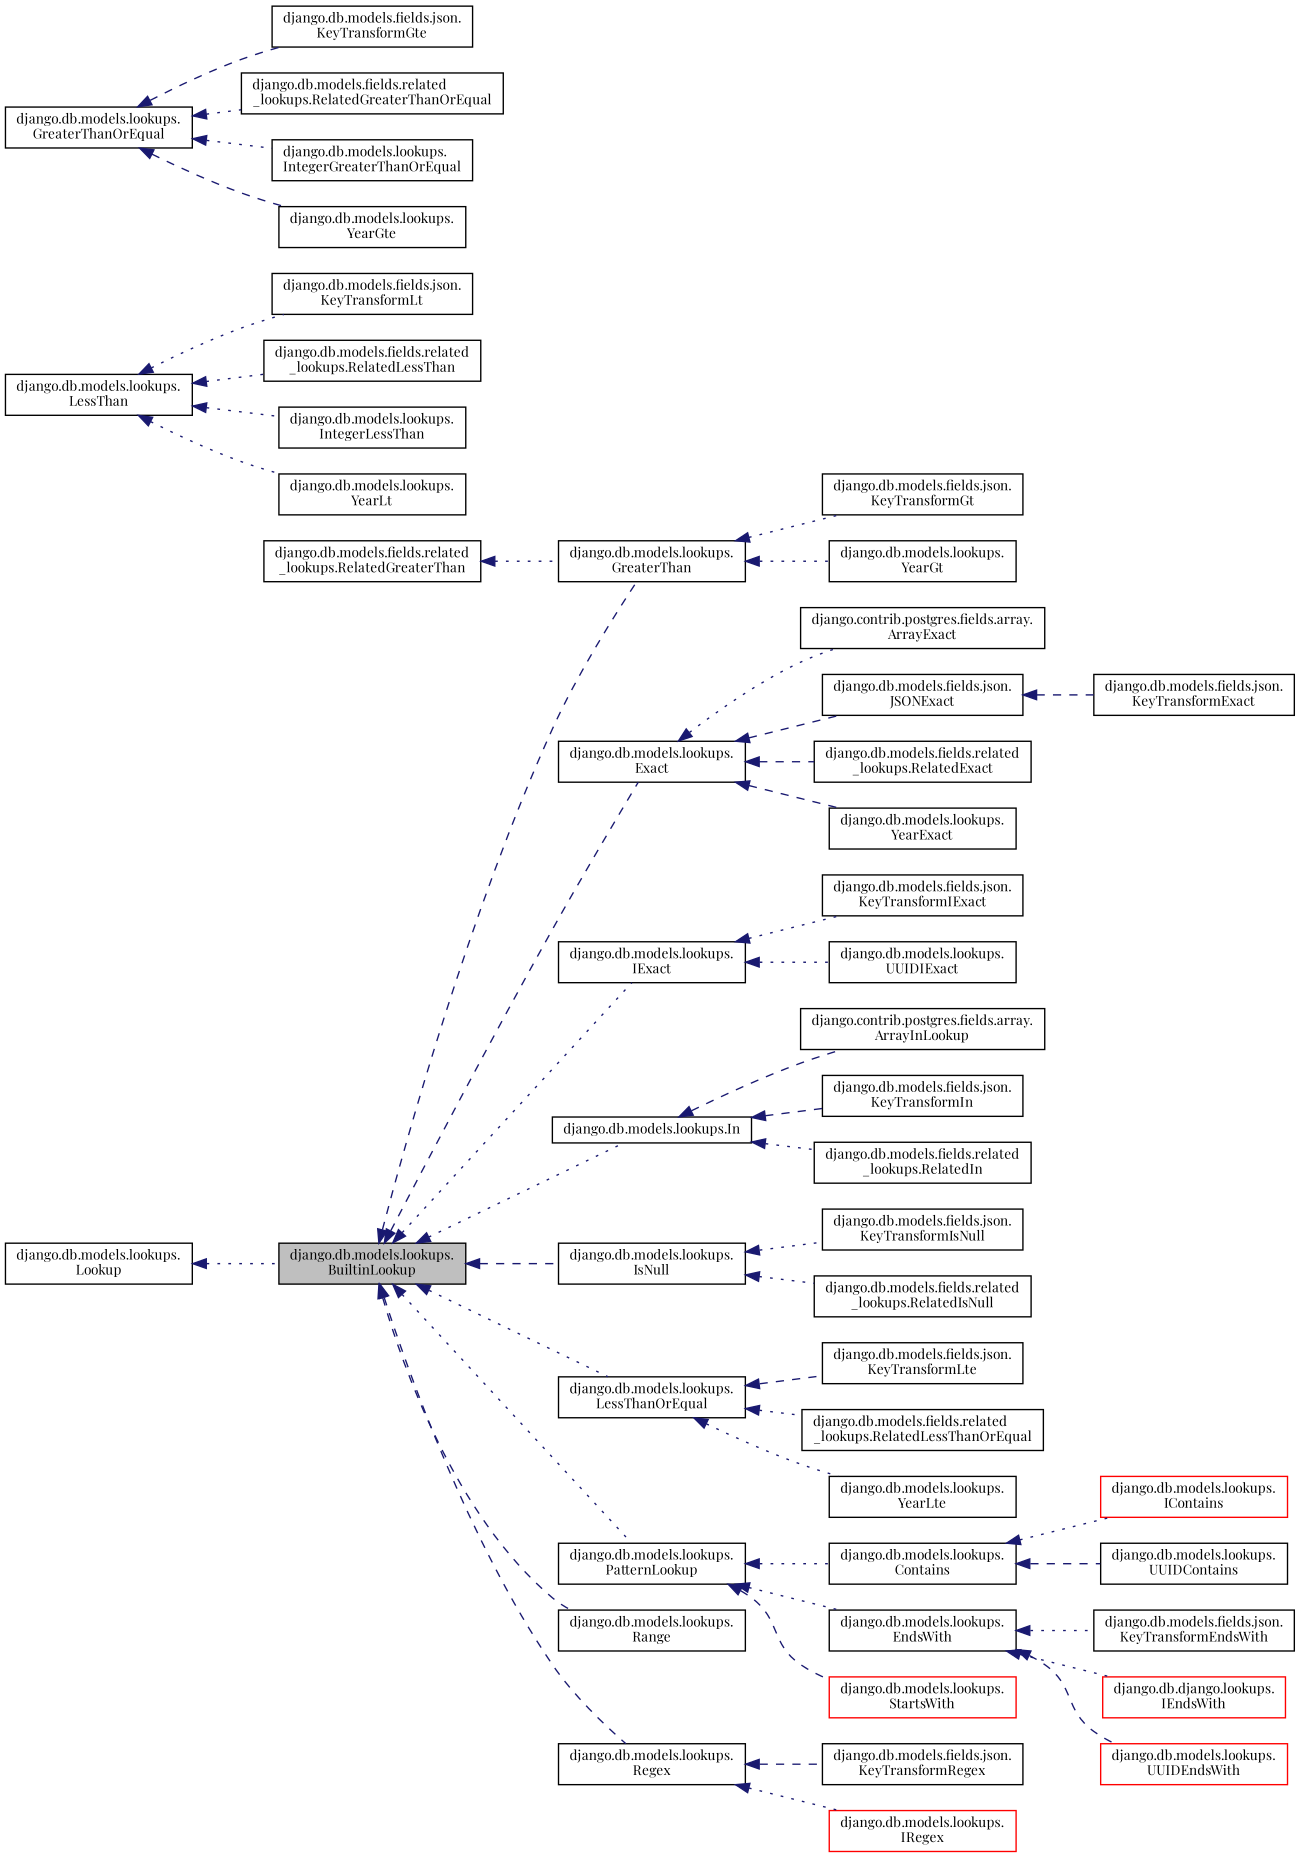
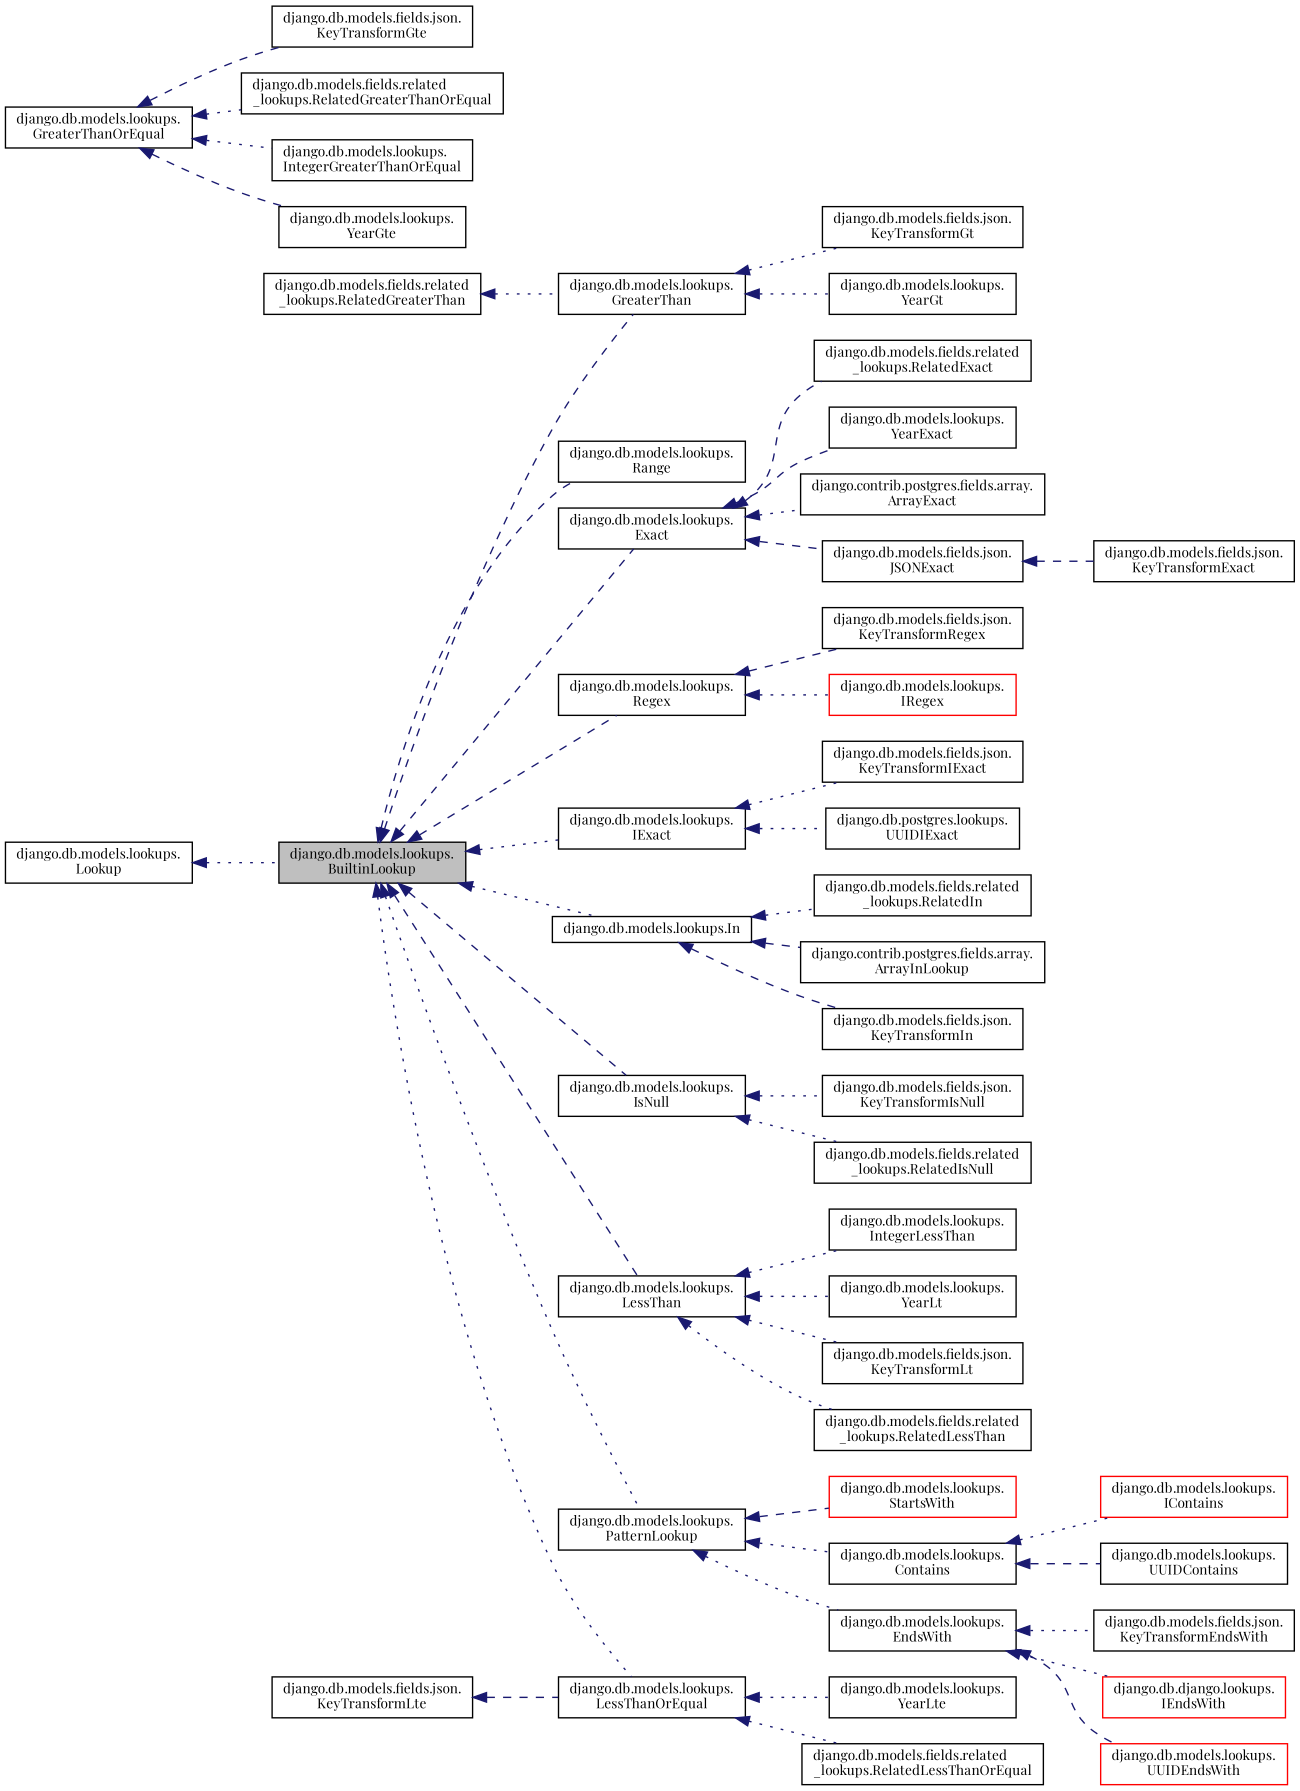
(923, 962) -> (923, 829)
none -> (516, 1086)
(791, 1380) -> (522, 1697)
